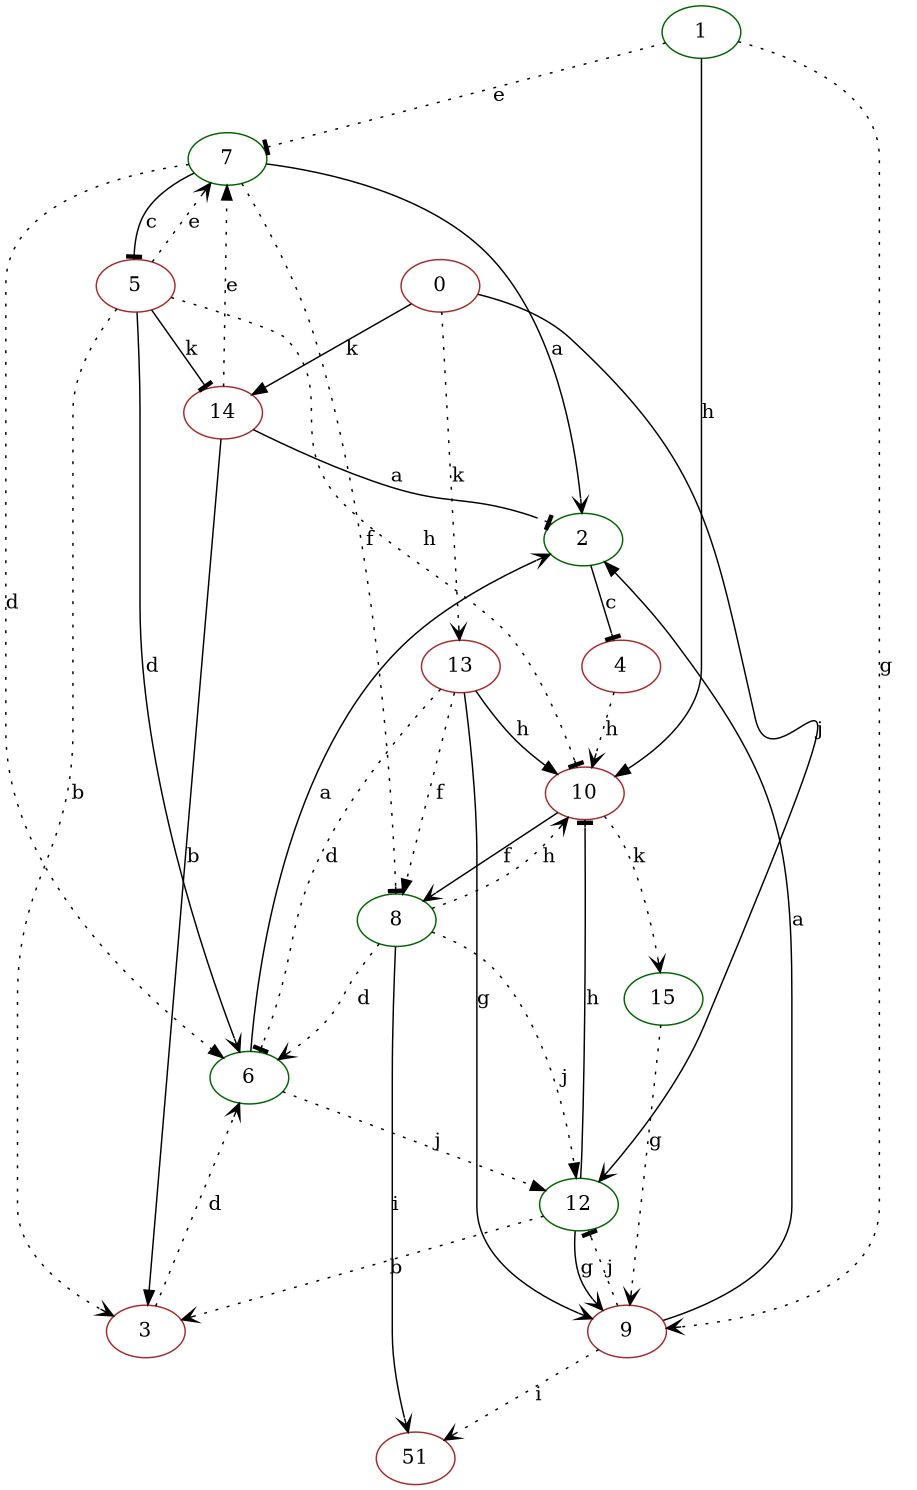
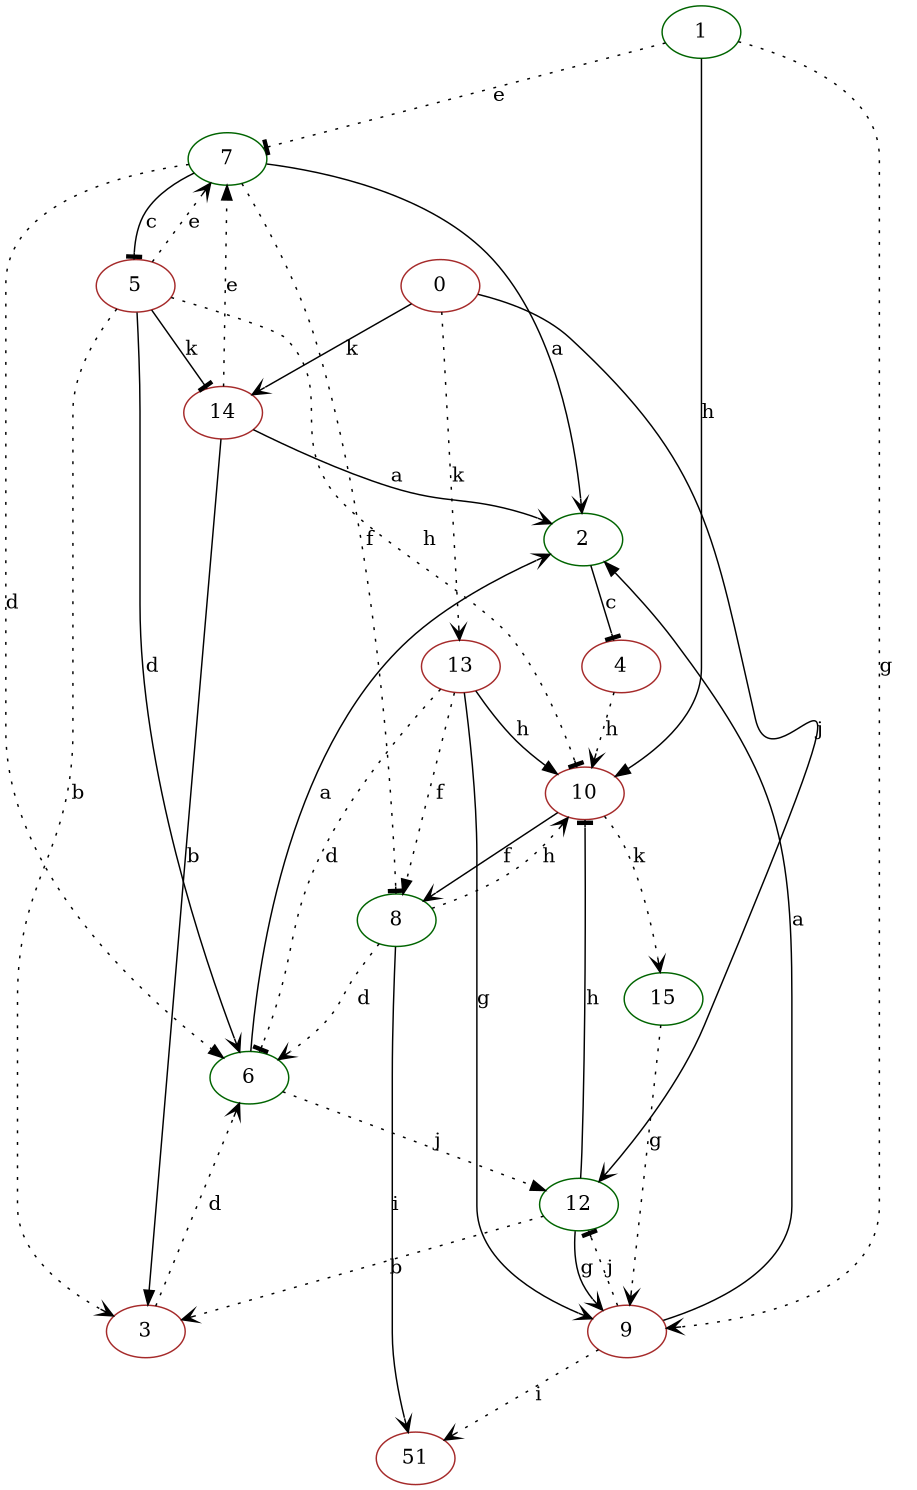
(338, 345) -> (338, 345)
(391, 487) -> (391, 487)
(533, 1027) -> none
